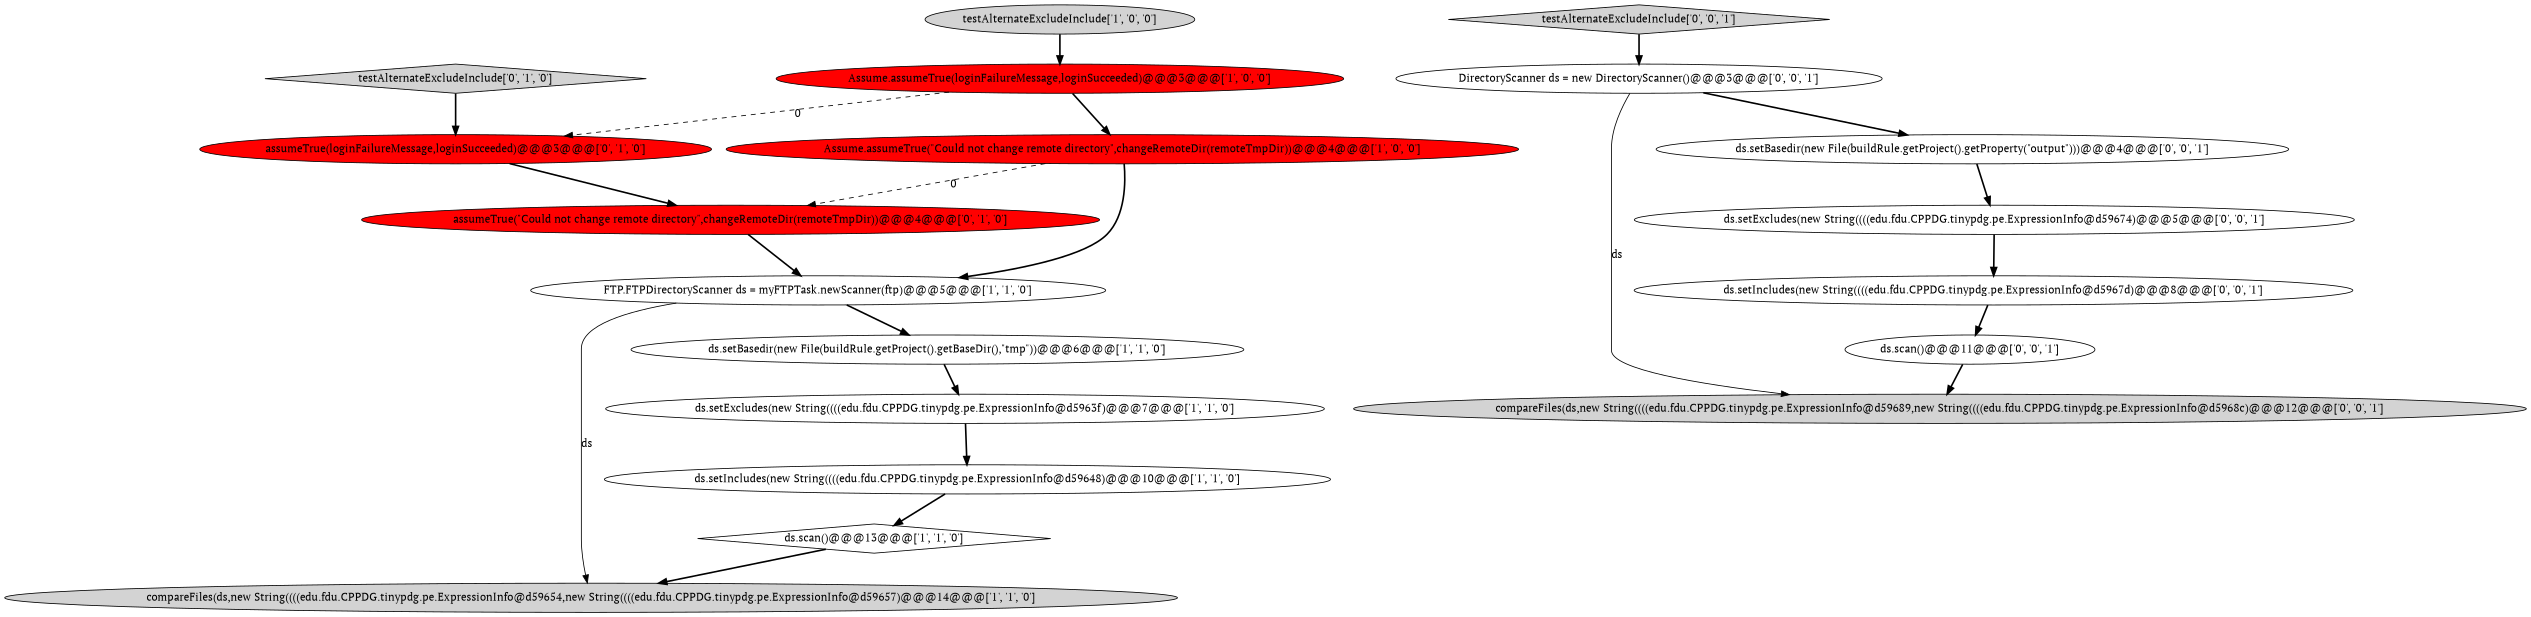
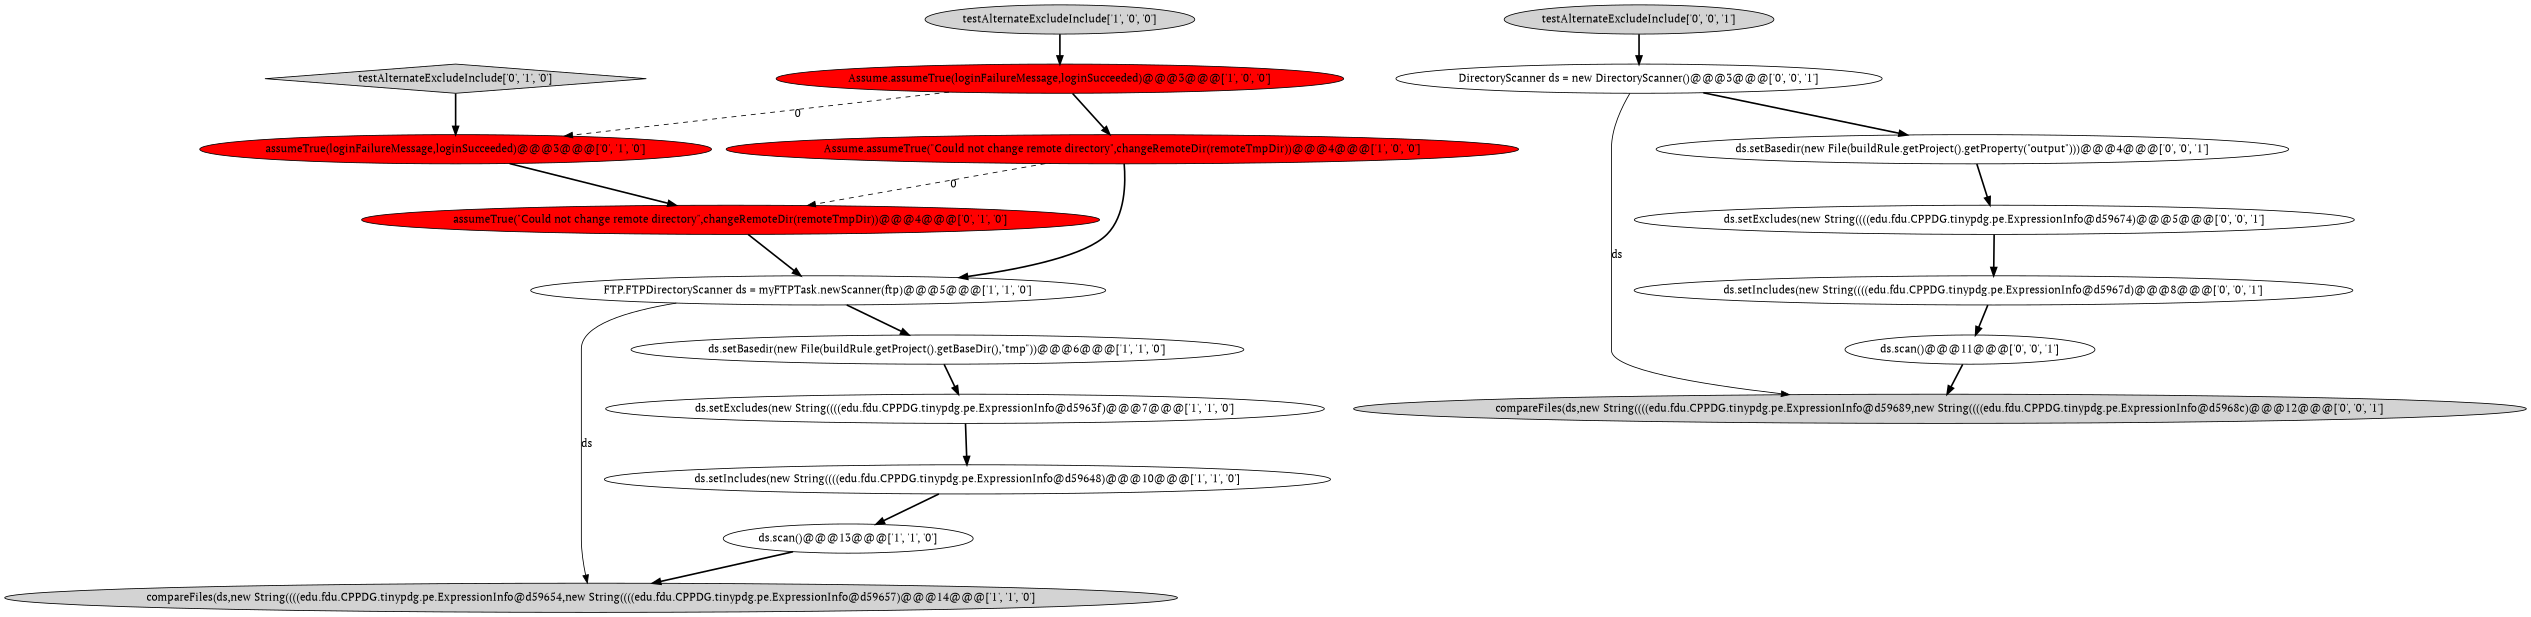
(1639, 19) -> (1639, 19)
(874, 539) -> (848, 539)
